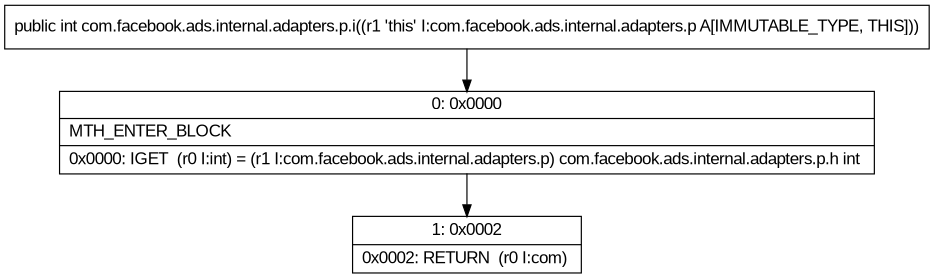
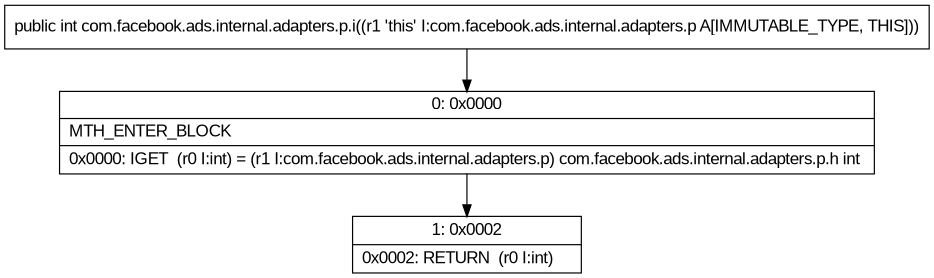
(467, 258) -> (460, 258)
